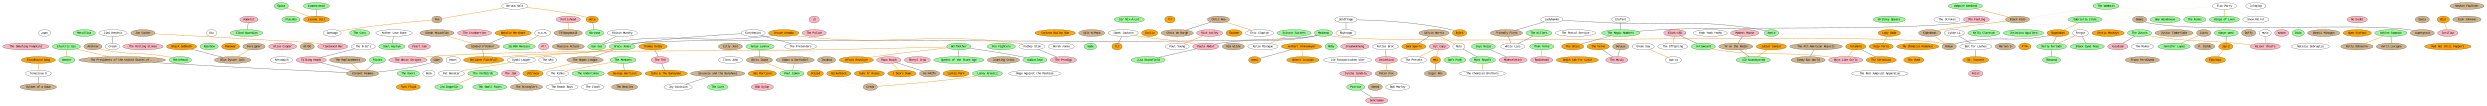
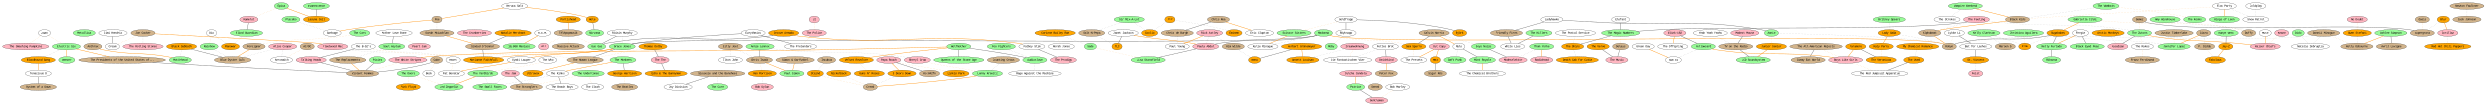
(568, 20) -> (568, 20)
(1898, 66) -> (1898, 66)
